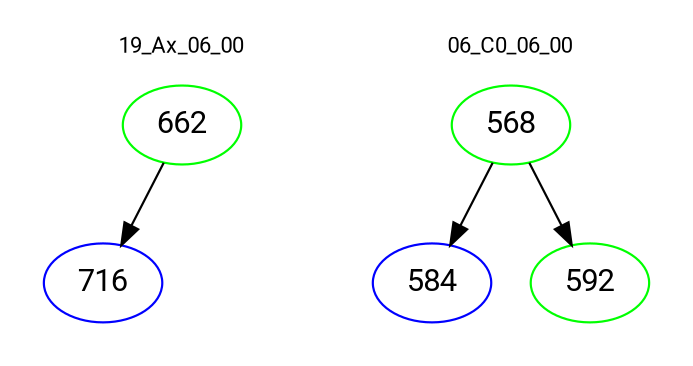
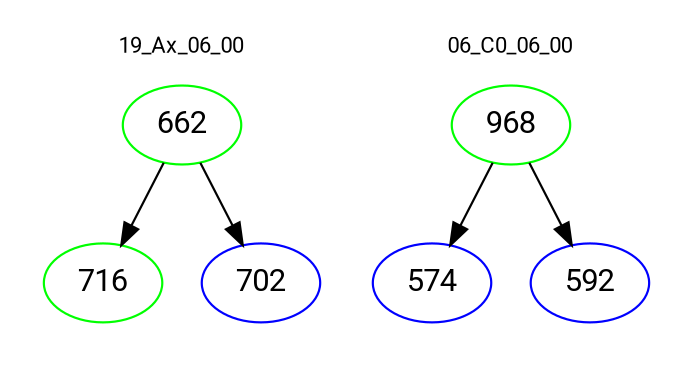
(511, 125) -> (511, 125)
(103, 283) -> (103, 283)
none -> (261, 283)
(432, 283) -> (432, 283)
(590, 283) -> (590, 283)
